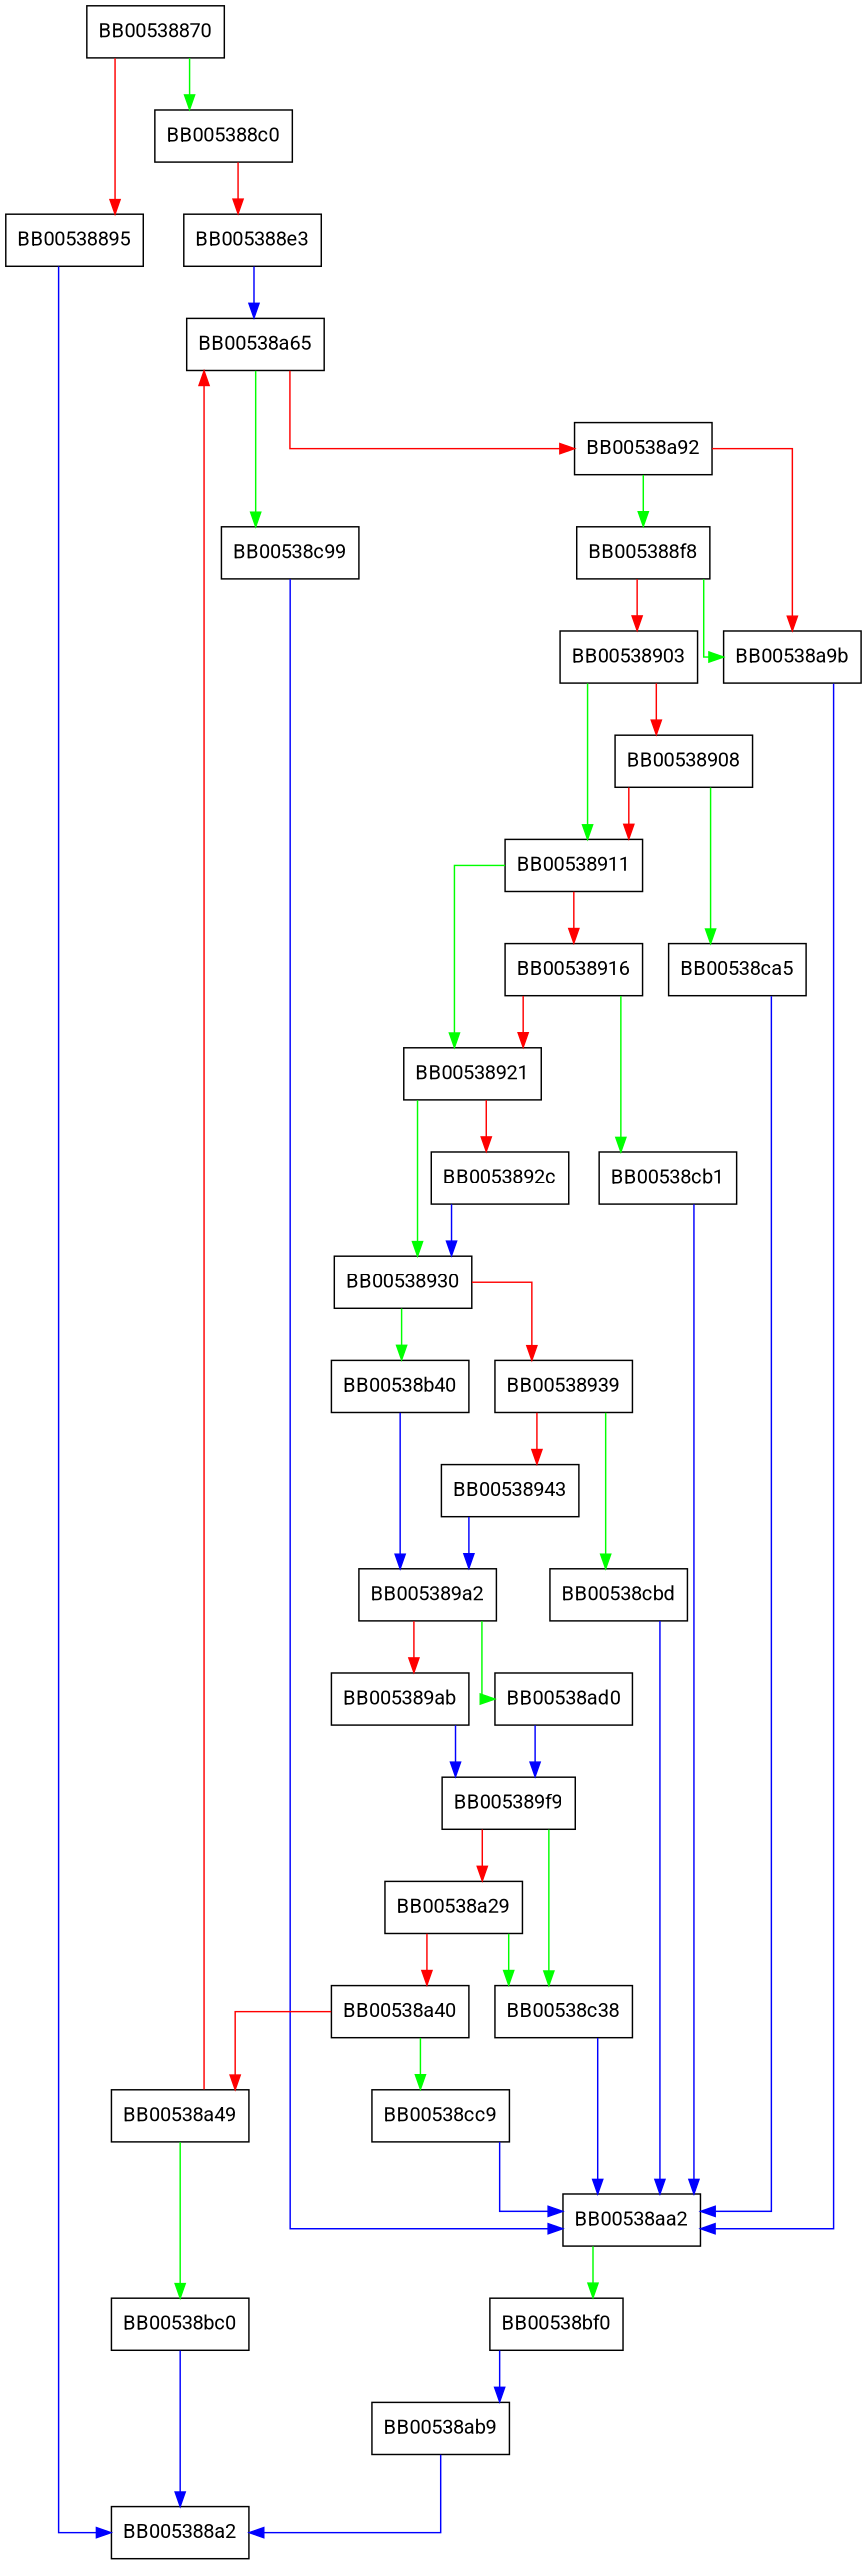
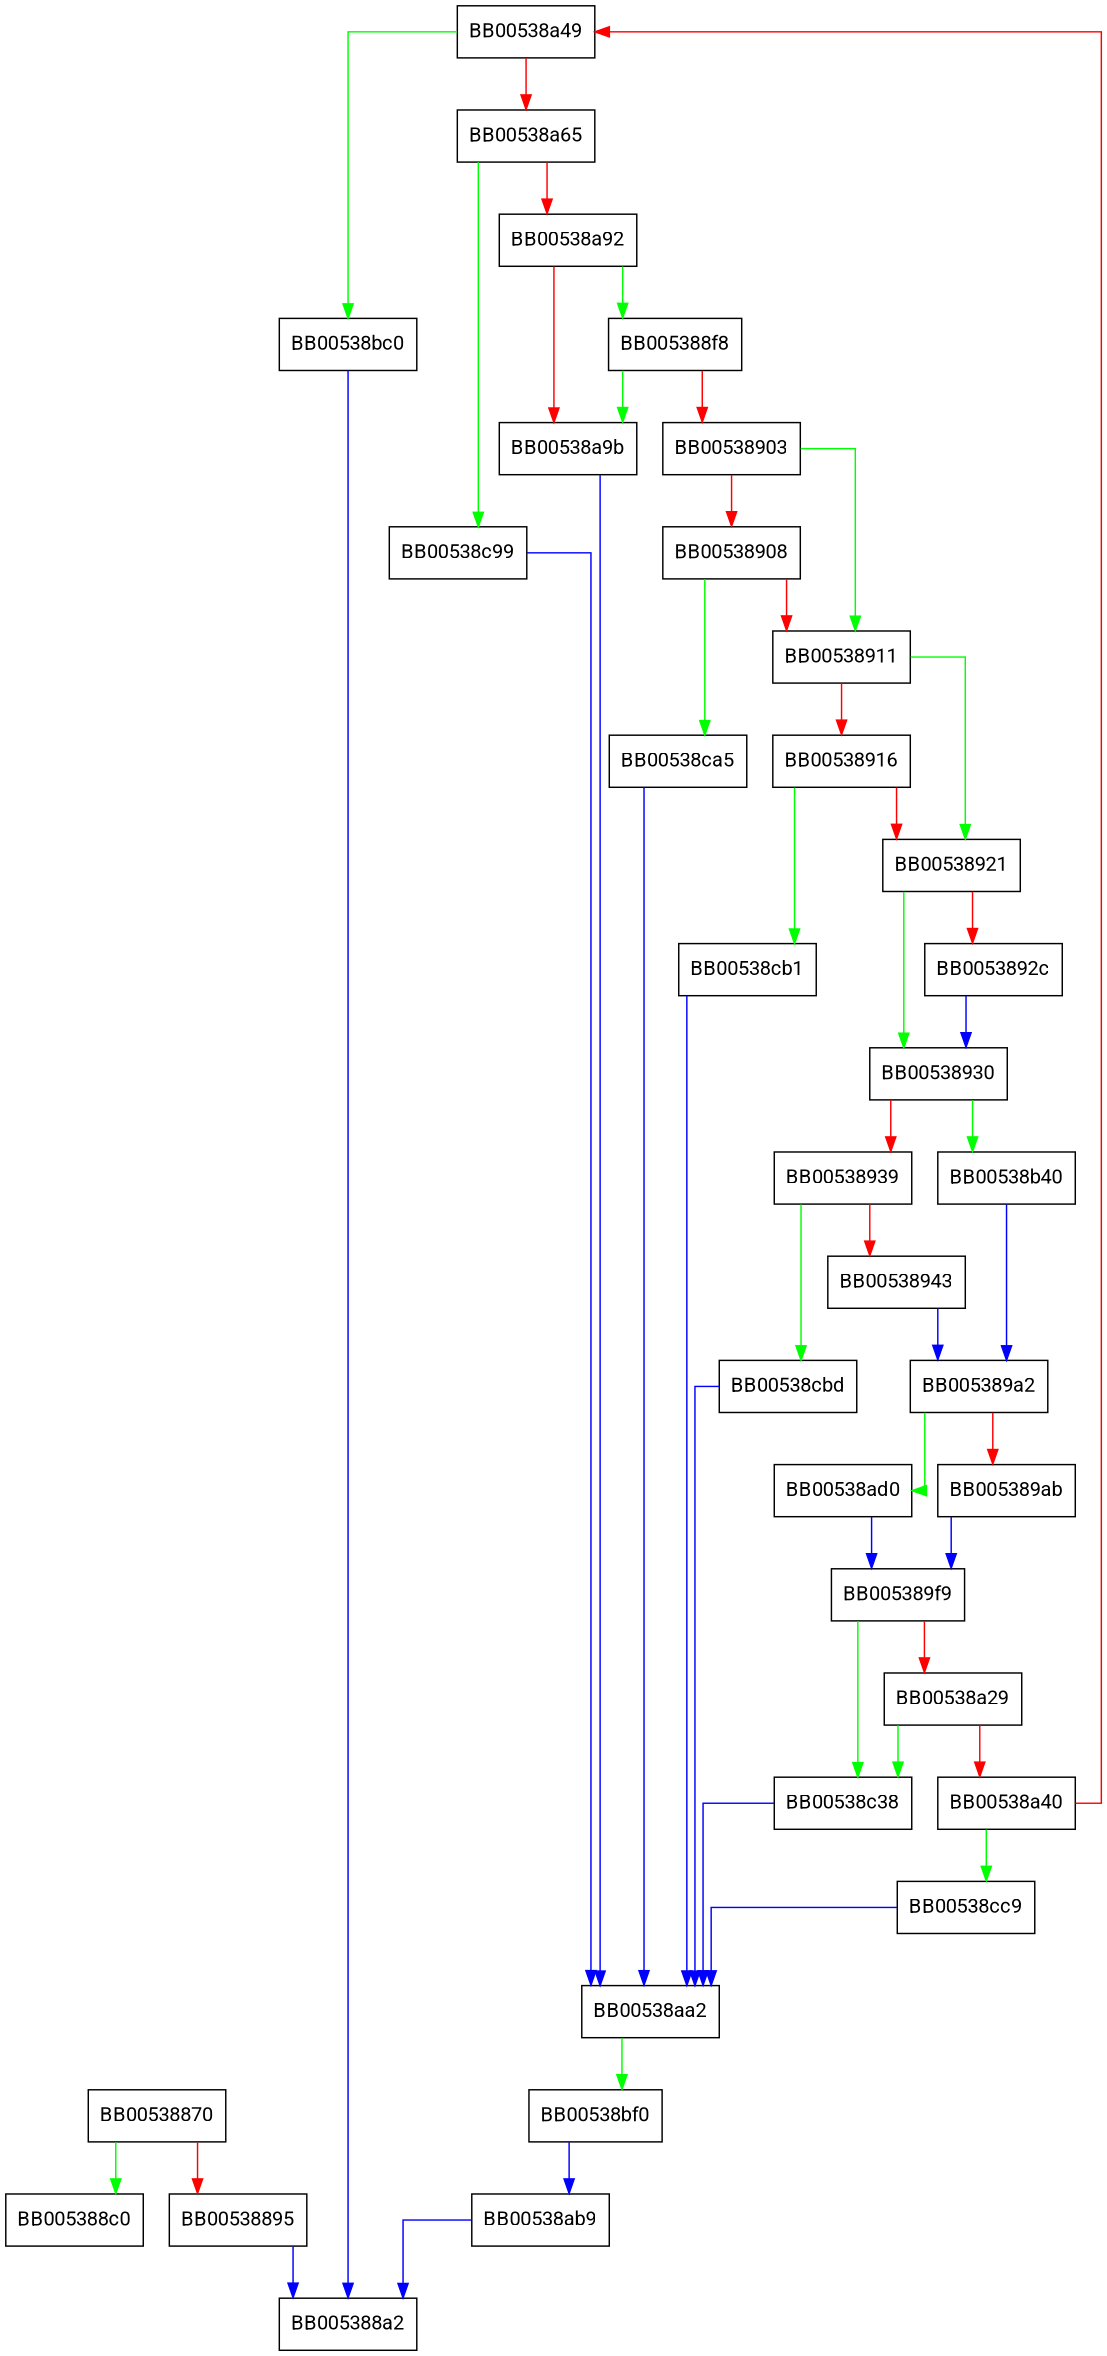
(253, 240) -> none
